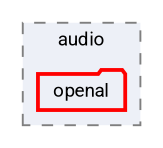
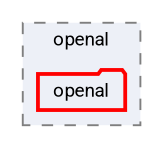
(82, 41) -> (82, 41)
